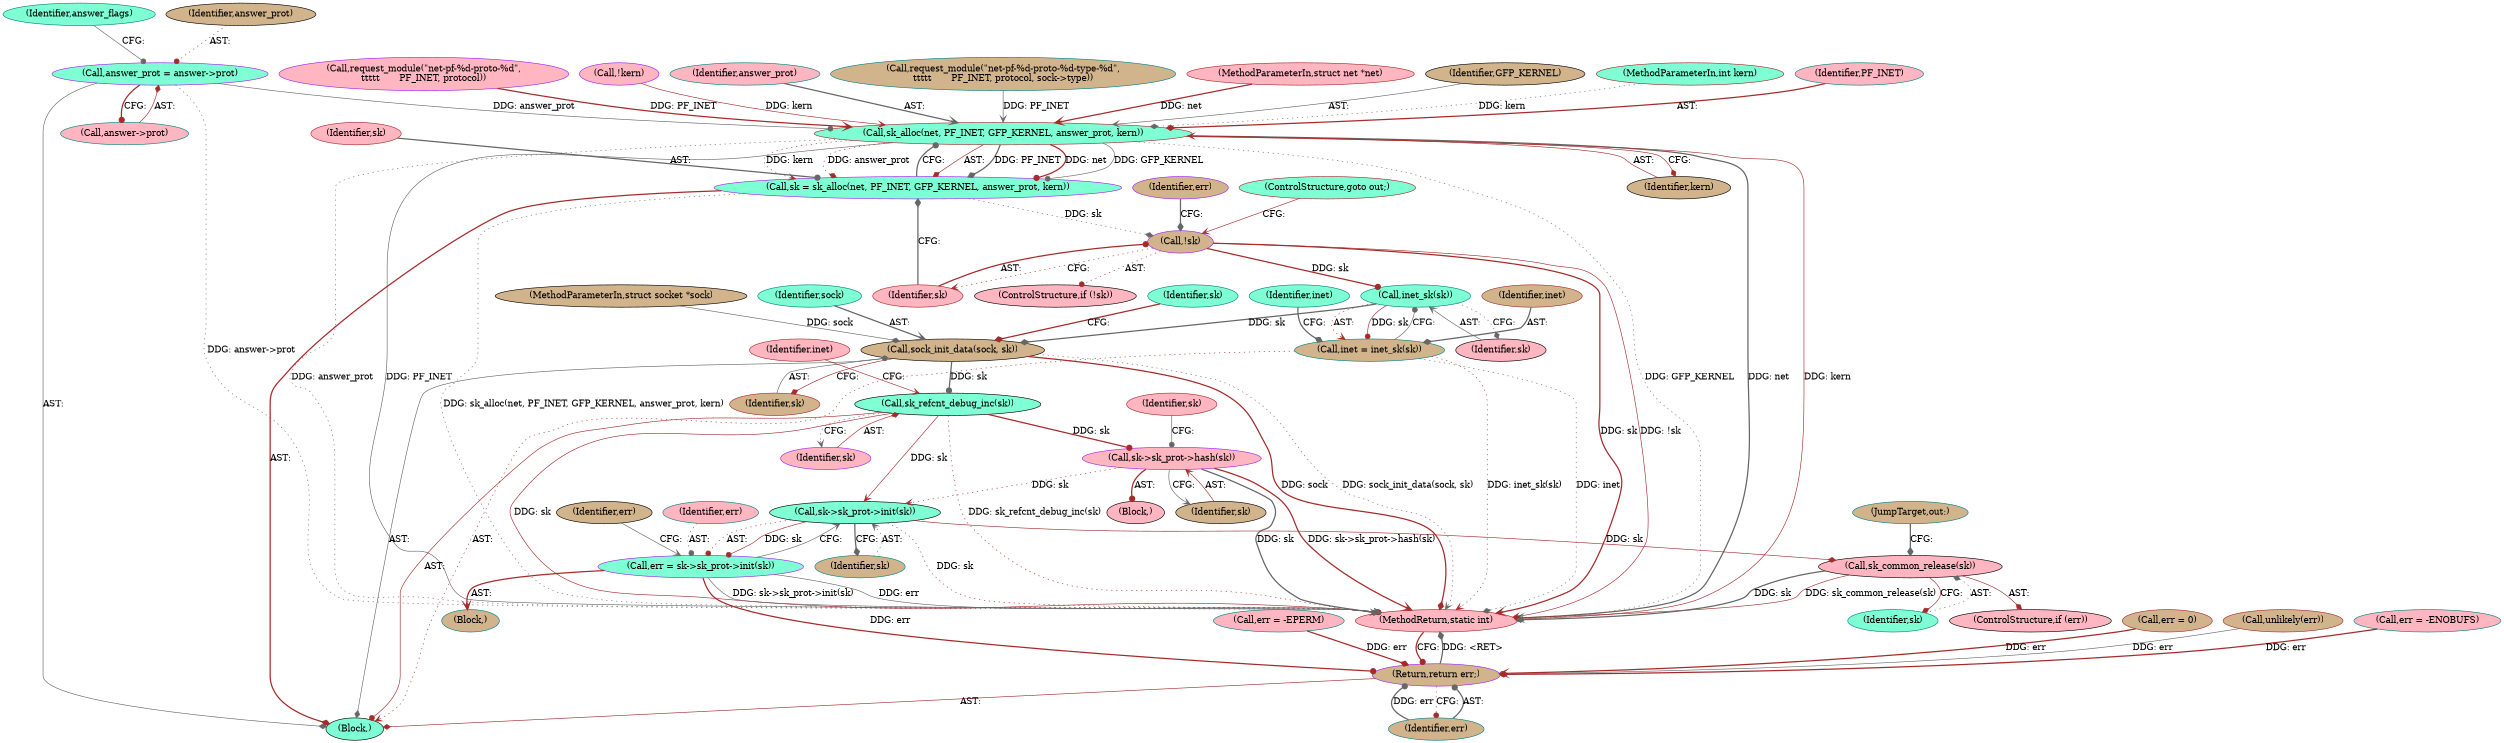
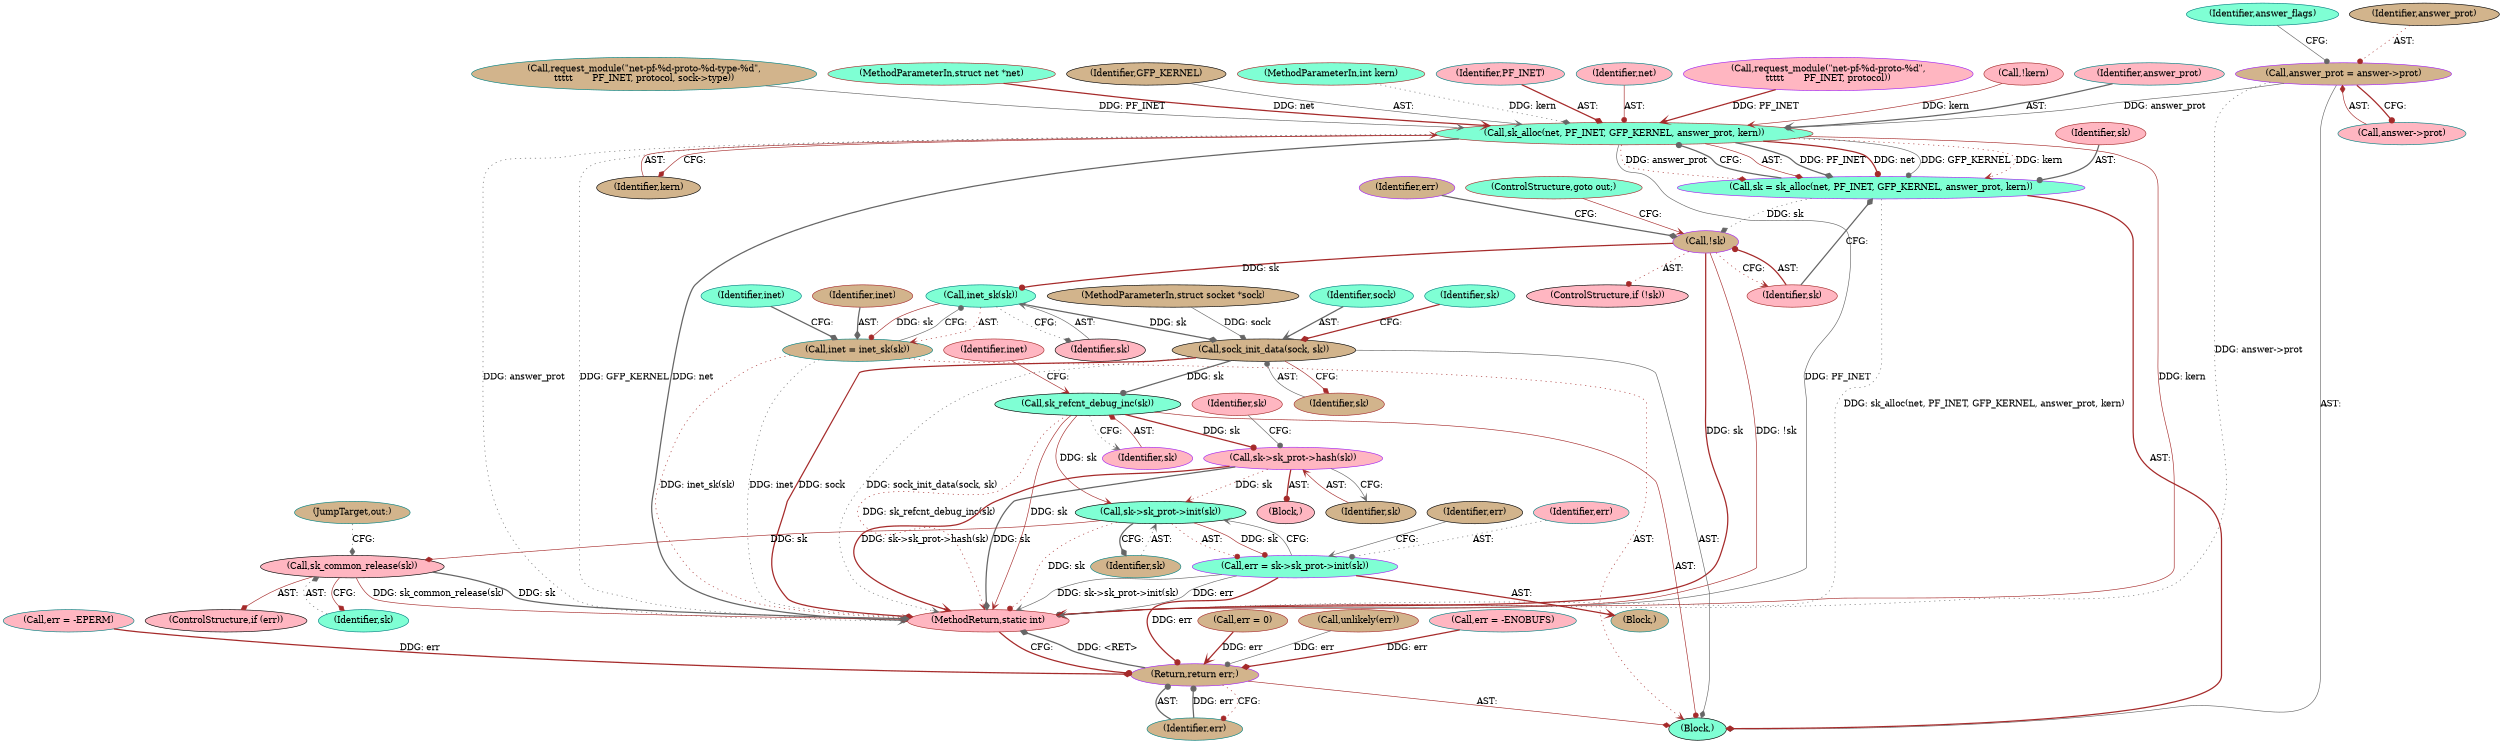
(160, 74) -> (2343, 74)
(619, 74) -> (2024, 74)
(1301, 74) -> (942, 74)
none -> (1624, 74)
(1910, 536) -> (352, 536)
